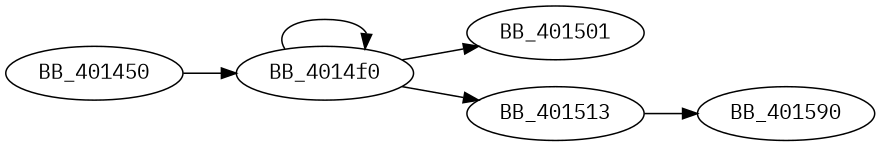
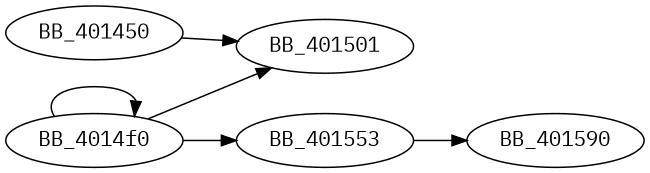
(202, 73) -> (202, 39)
(556, 114) -> (325, 140)
